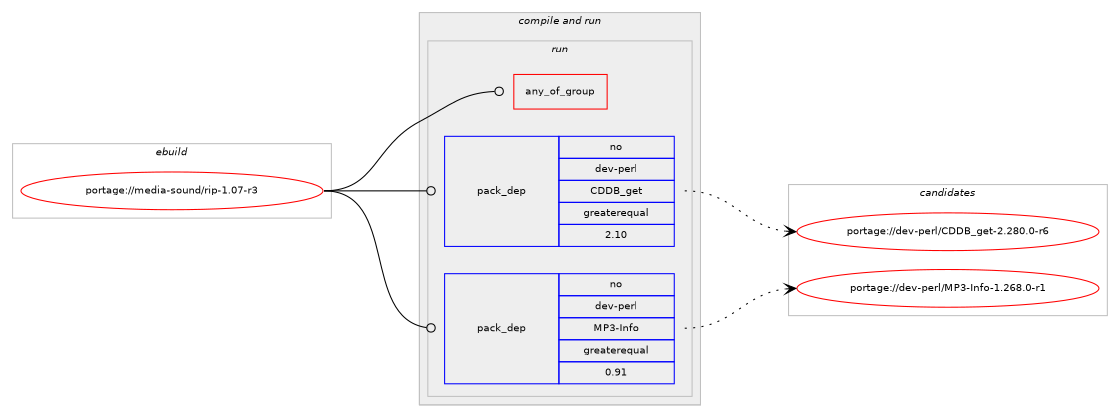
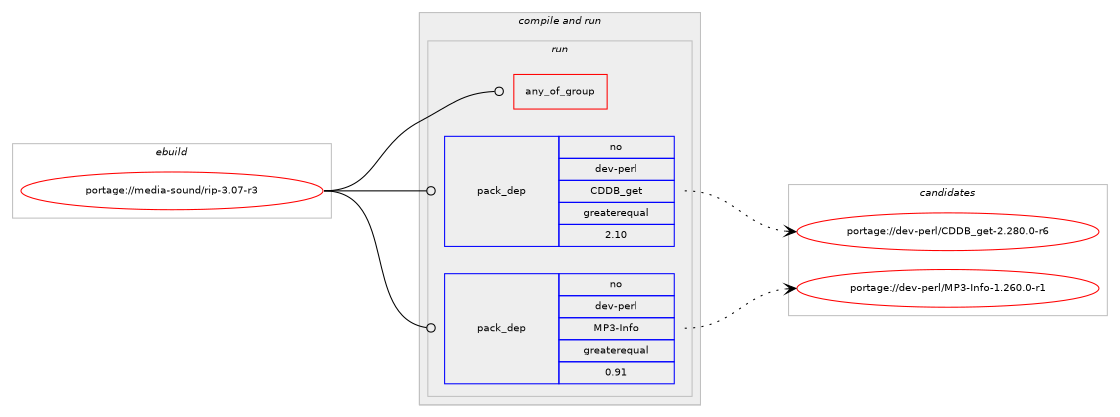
(172, 191) -> (172, 191)
(948, 288) -> (948, 288)
